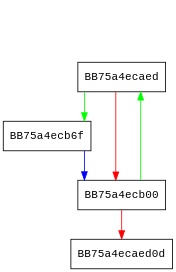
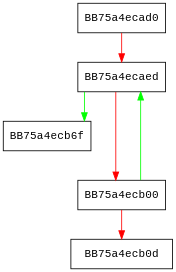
none -> (122, 18)
(84, 161) -> none
(122, 254) -> (122, 254)
